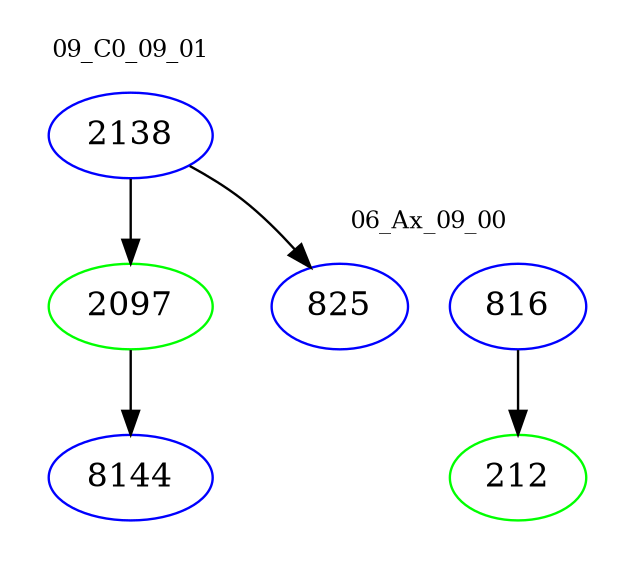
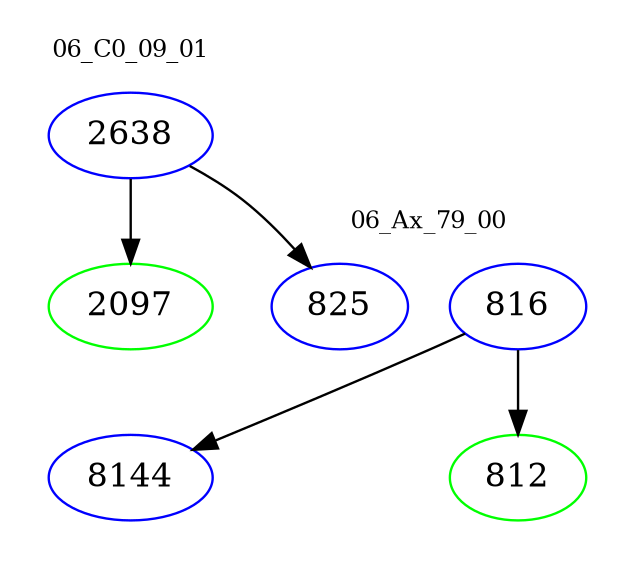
(131, 51) -> (131, 51)
(131, 135) -> (131, 135)
(429, 222) -> (429, 222)
(131, 380) -> (341, 388)
(518, 478) -> (518, 478)
